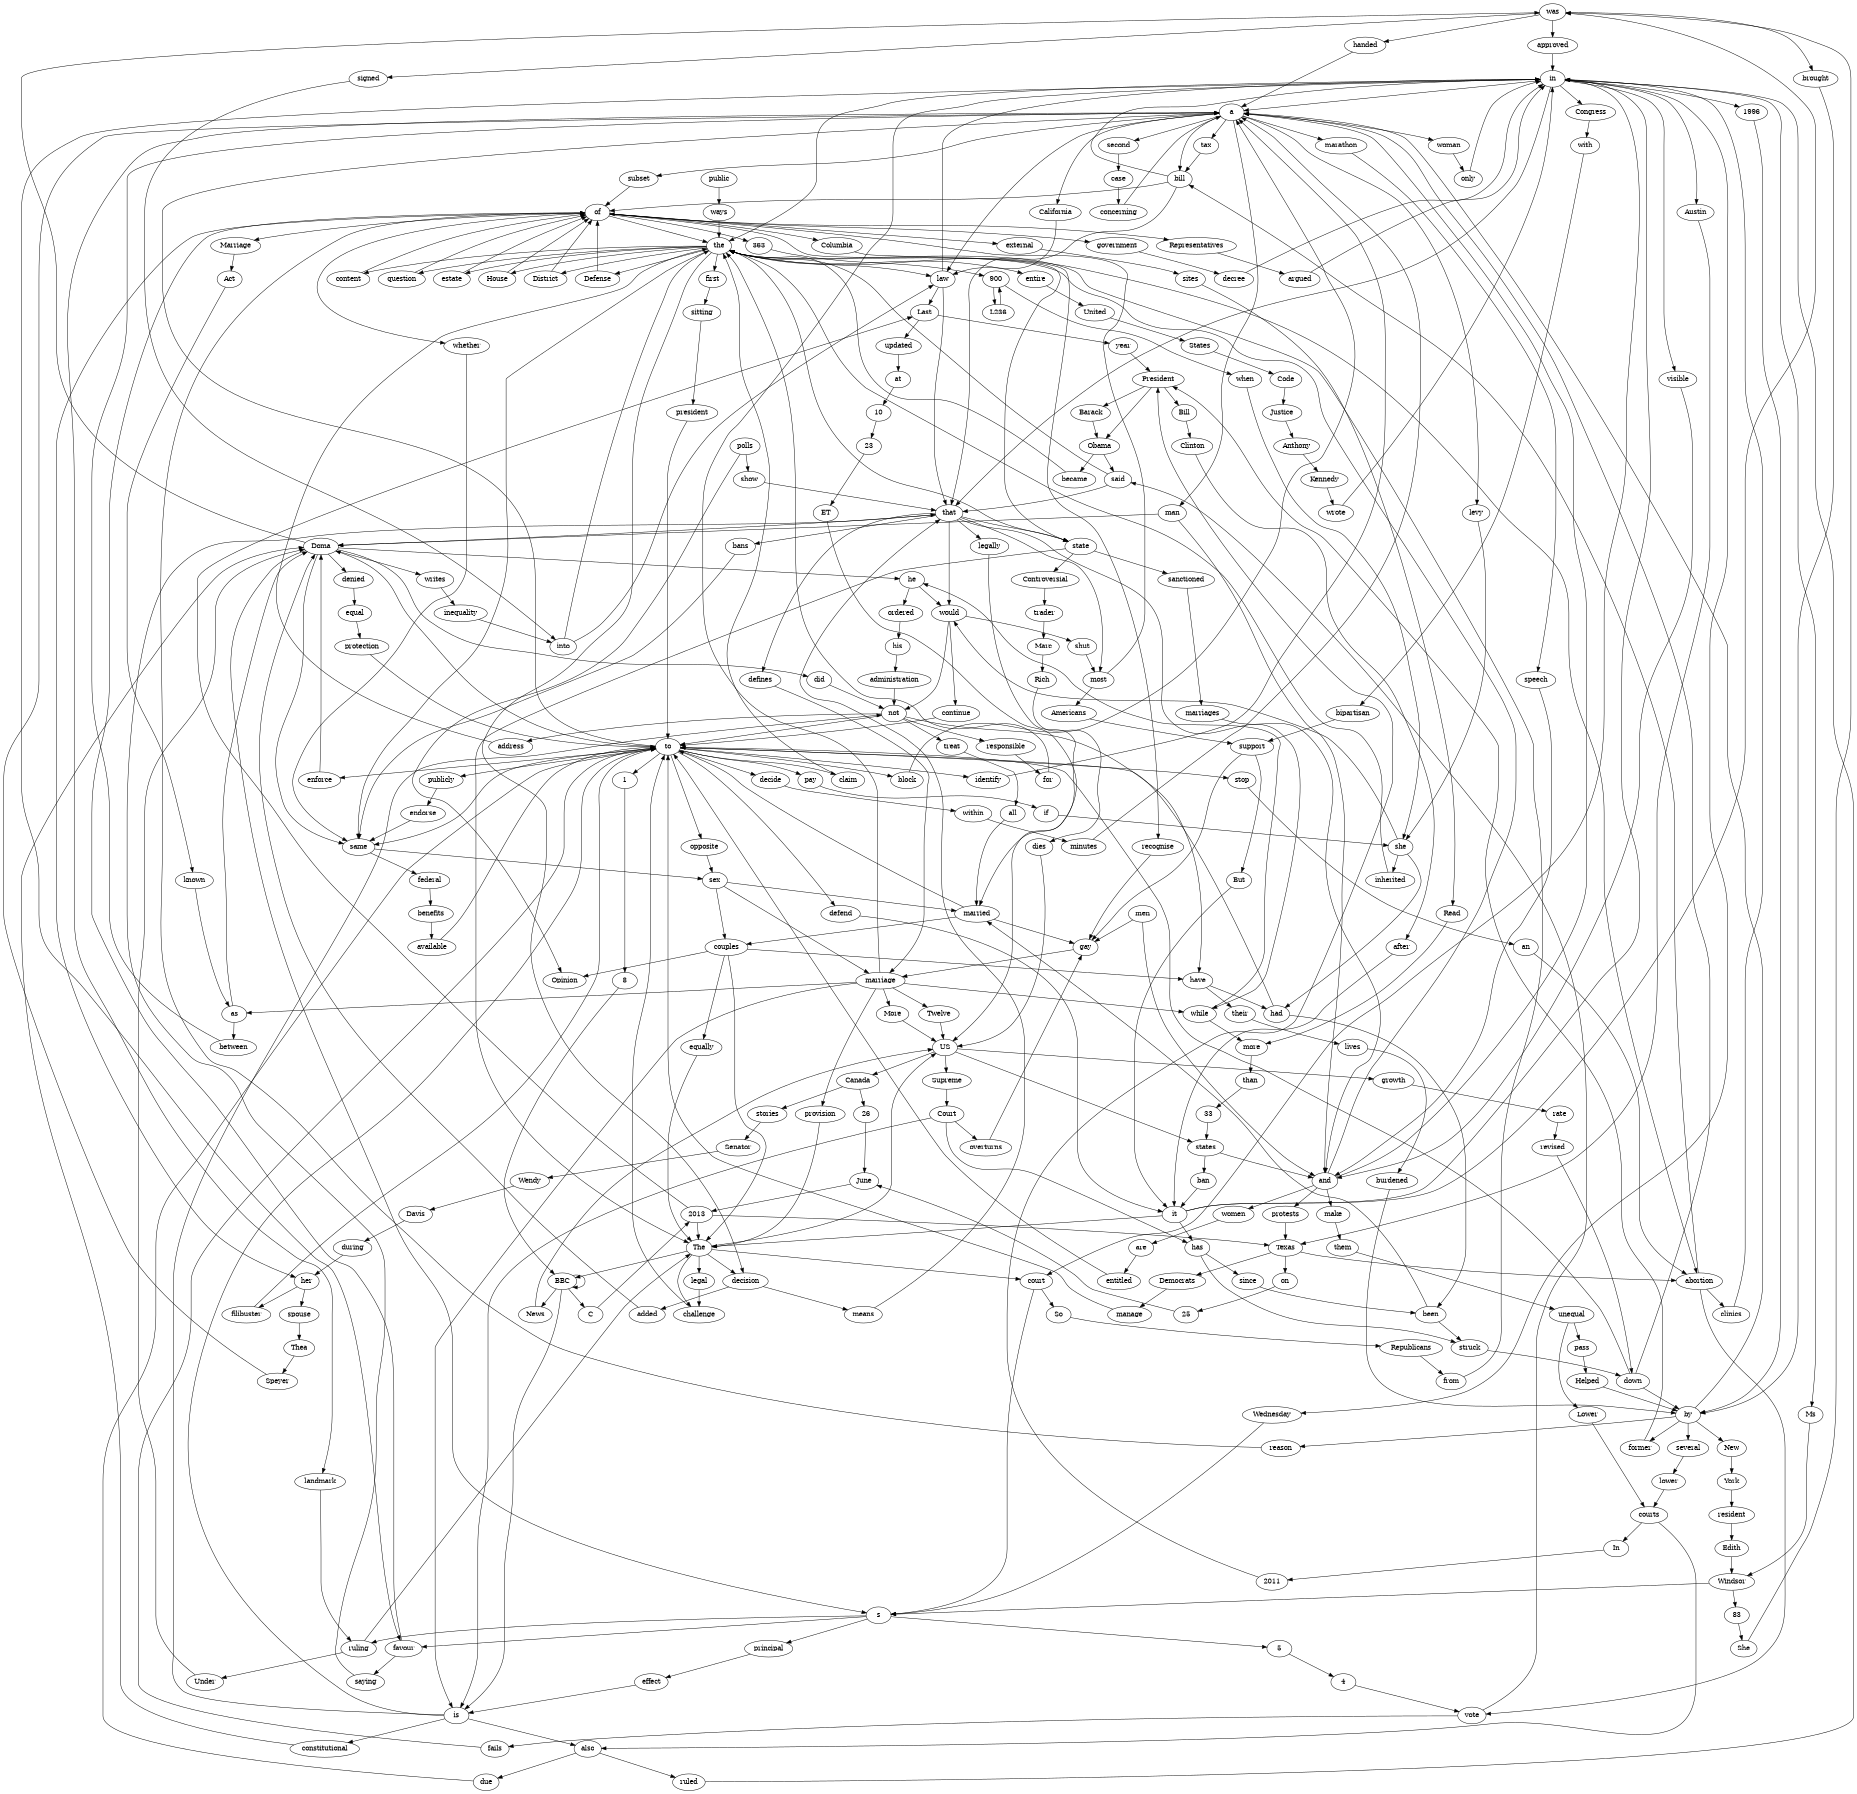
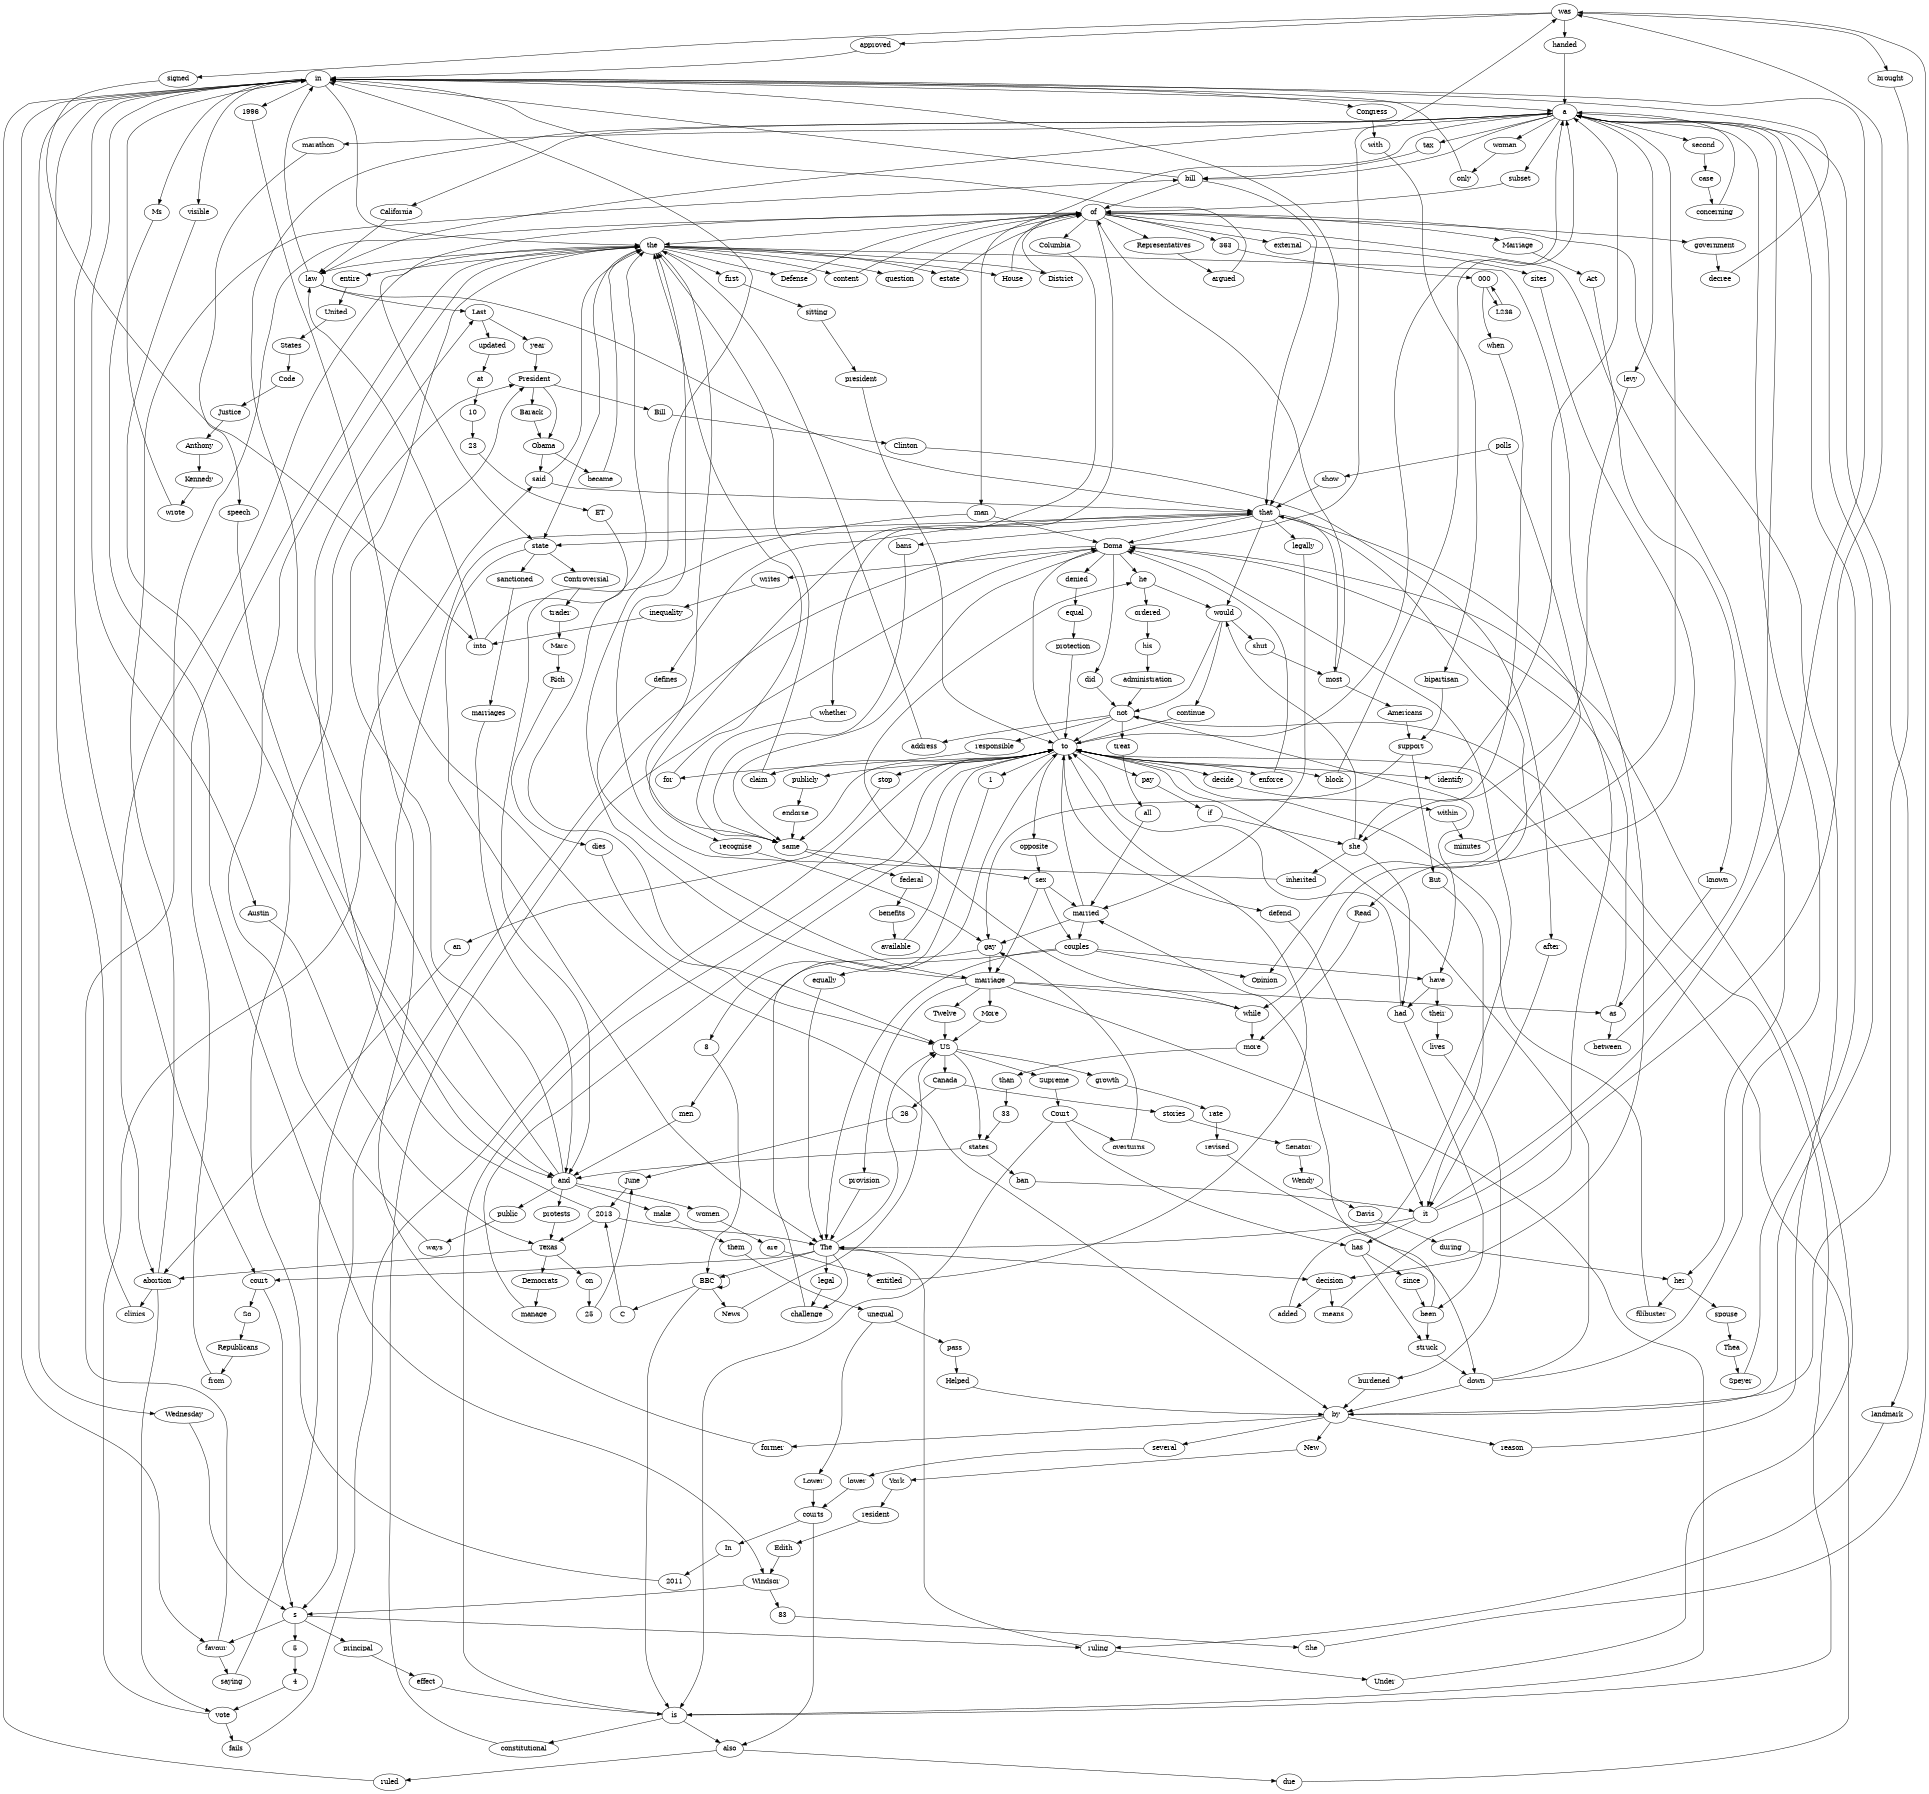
(996, 279) -> (1484, 279)
(1116, 930) -> (766, 1004)
none -> (539, 1196)
